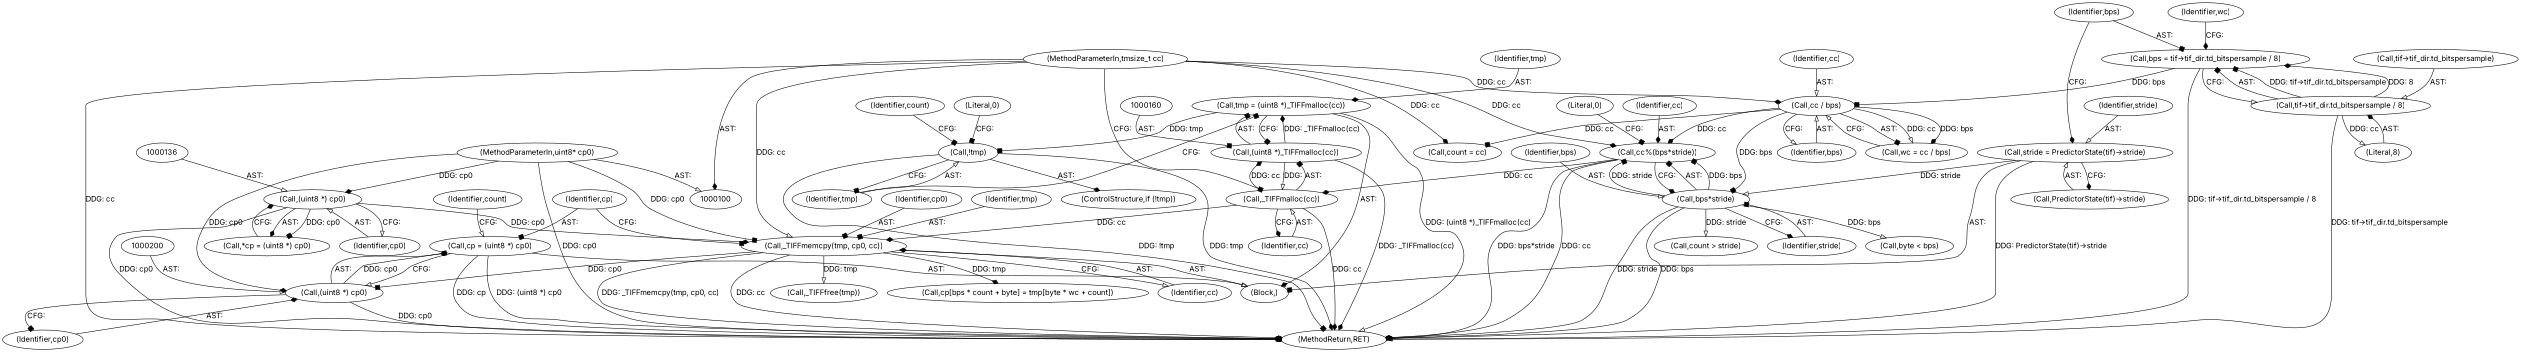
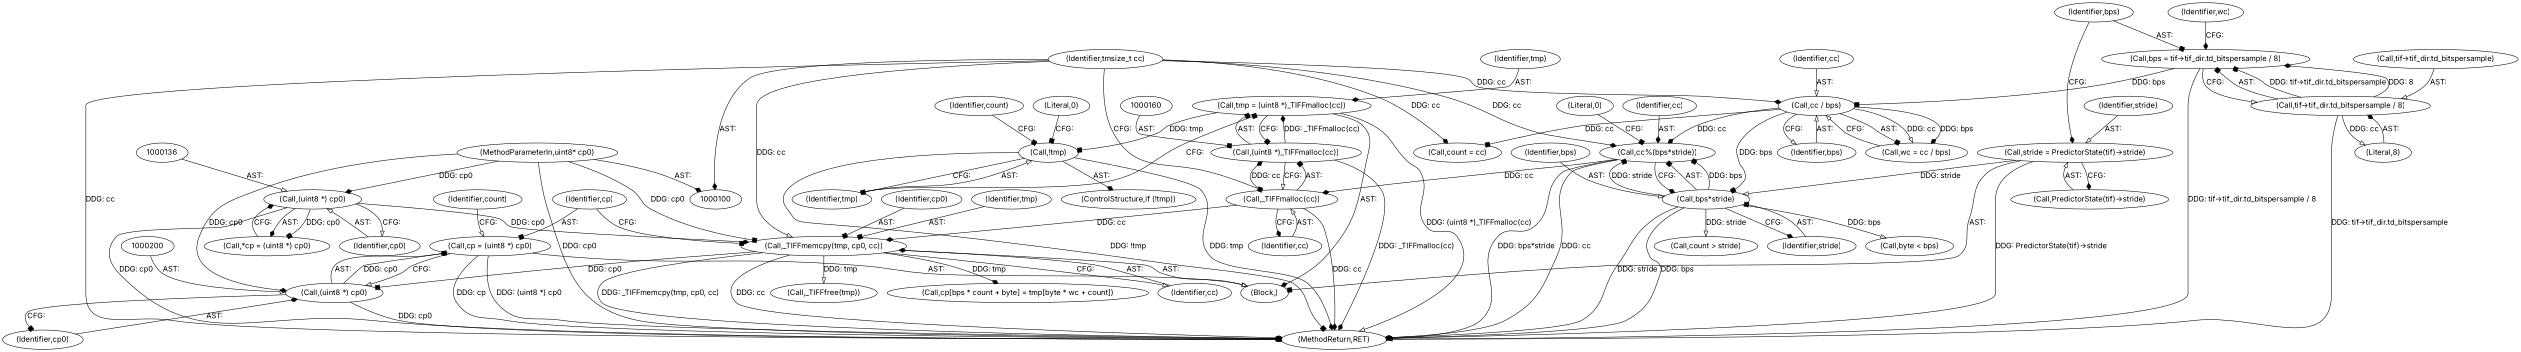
(1105, 59) -> (1105, 59)
(646, 170) -> (646, 170)
(1294, 176) -> (1294, 176)
